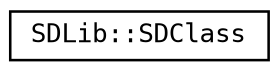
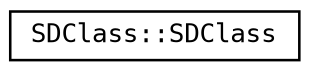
(139, 36) -> (155, 36)
